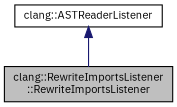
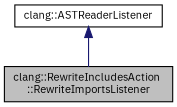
(89, 84) -> (89, 84)
